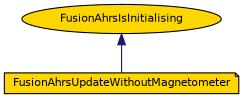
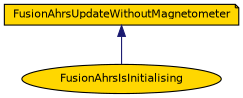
(122, 59) -> (122, 50)
